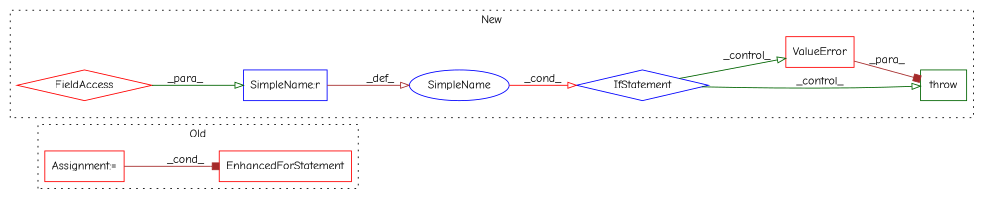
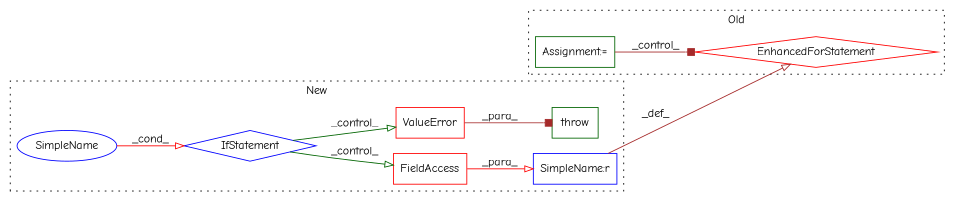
(84, 85) -> (430, 169)
(193, 85) -> (496, 169)
(364, 85) -> (695, 111)
(807, 88) -> (337, 159)
(186, 160) -> (656, 46)
(84, 166) -> (575, 52)
(285, 166) -> (816, 52)
